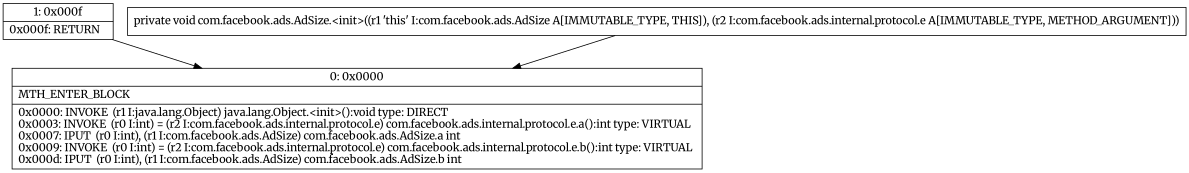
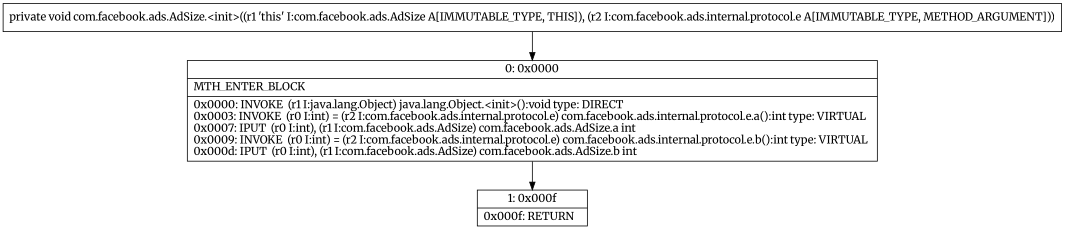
(153, 53) -> (532, 172)
